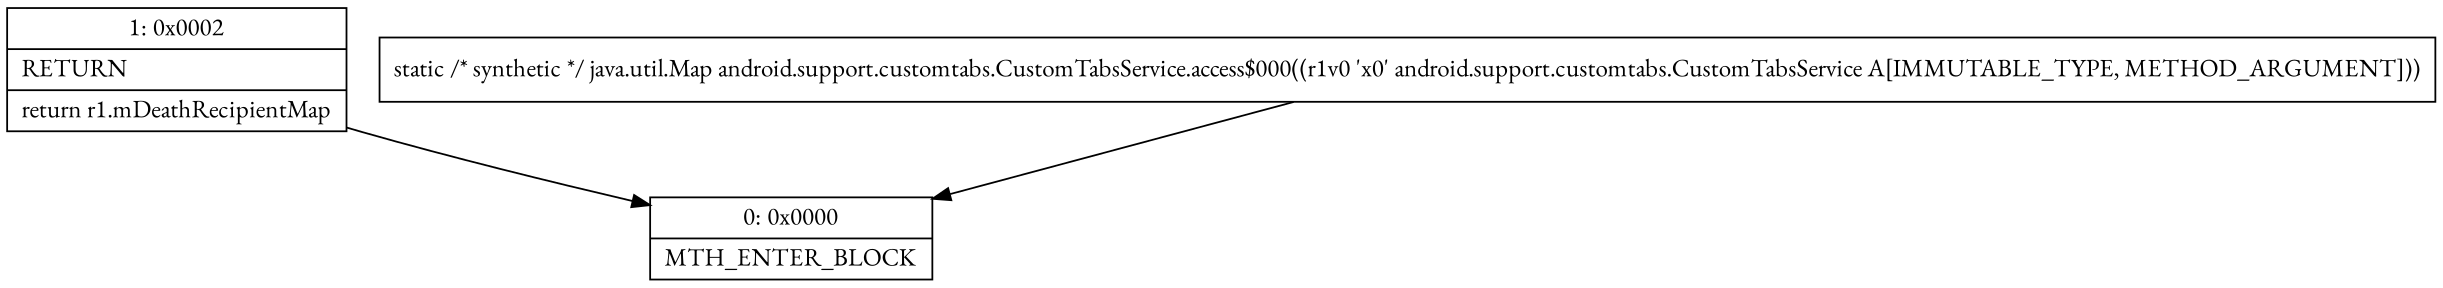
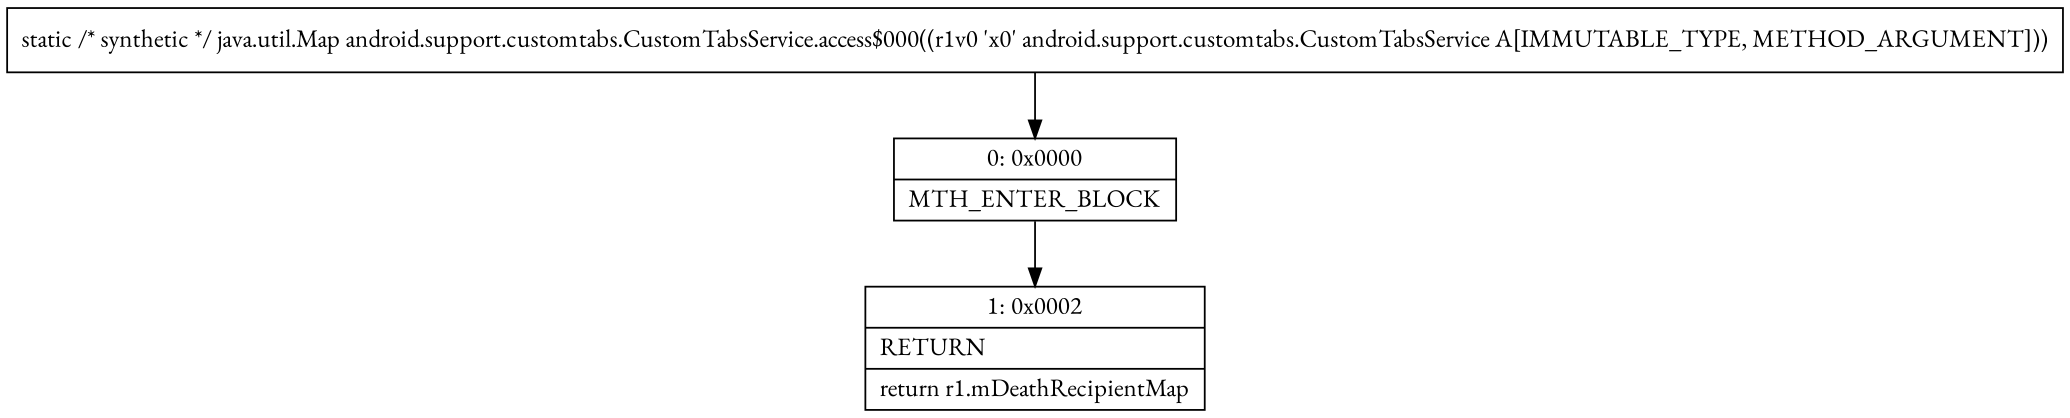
(489, 166) -> (1035, 245)
